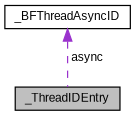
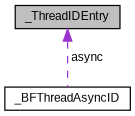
(68, 64) -> (68, 64)
